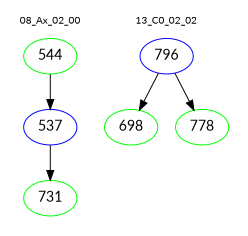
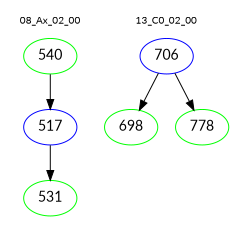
(167, 21) -> (167, 21)
(50, 56) -> (50, 56)
(167, 56) -> (167, 56)
(50, 127) -> (50, 127)
(50, 198) -> (50, 198)
